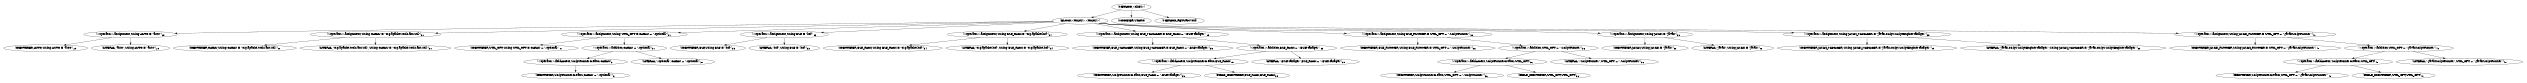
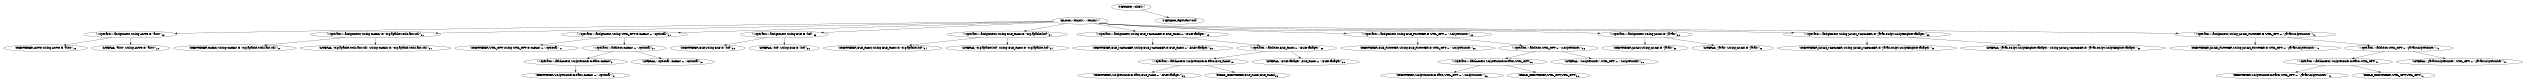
(1107, 14) -> none
(1131, 21) -> none
